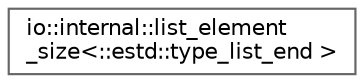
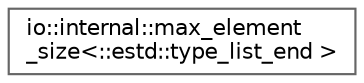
(182, 41) -> (182, 41)
